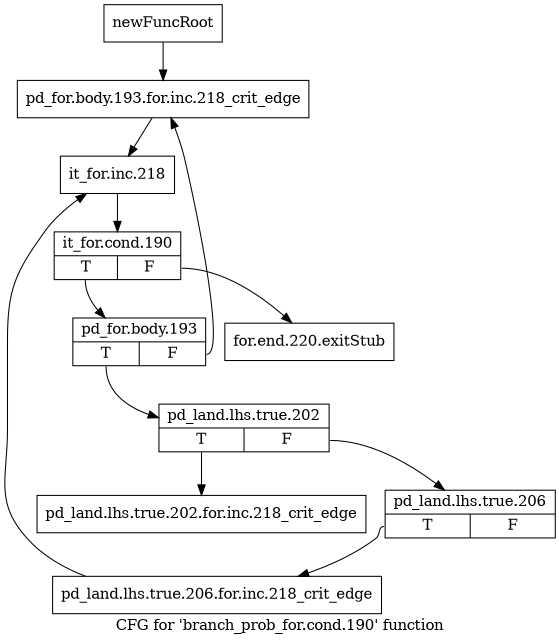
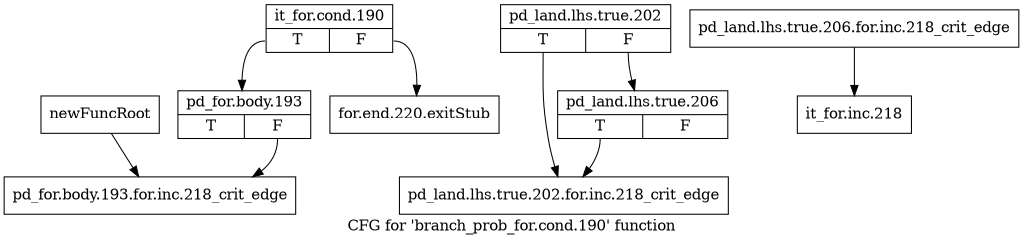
(143, 133) -> none
(117, 208) -> none
(119, 397) -> none
(350, 555) -> (597, 155)
